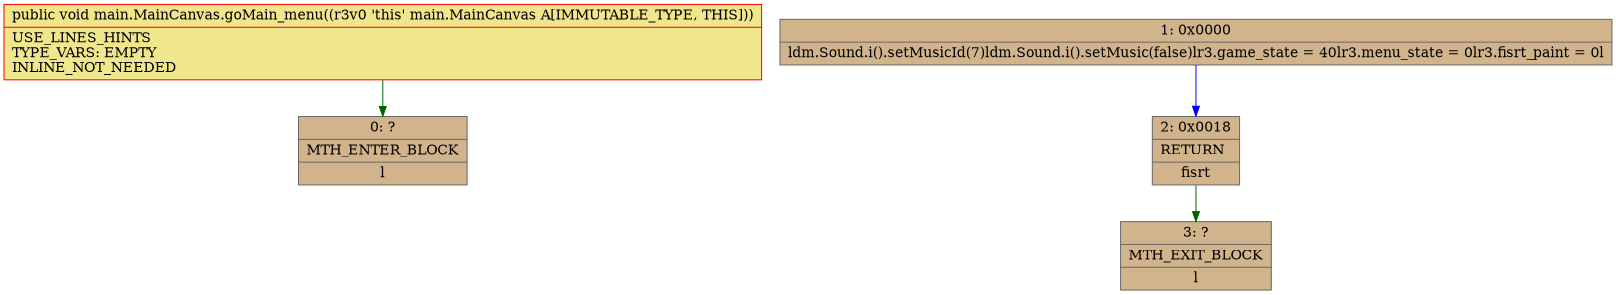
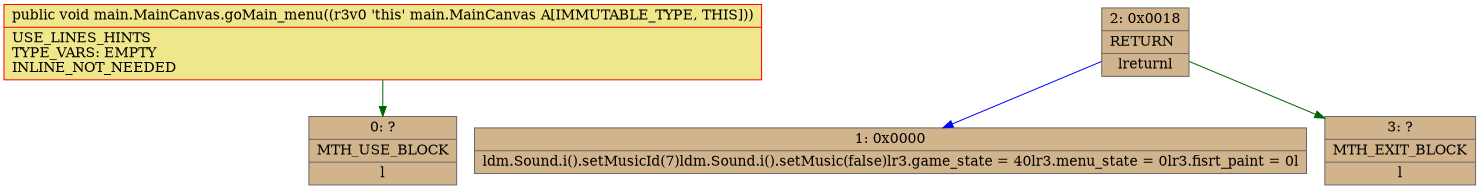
(1196, 86) -> (1027, 93)
(383, 150) -> (383, 150)
(1196, 173) -> (1145, 64)
